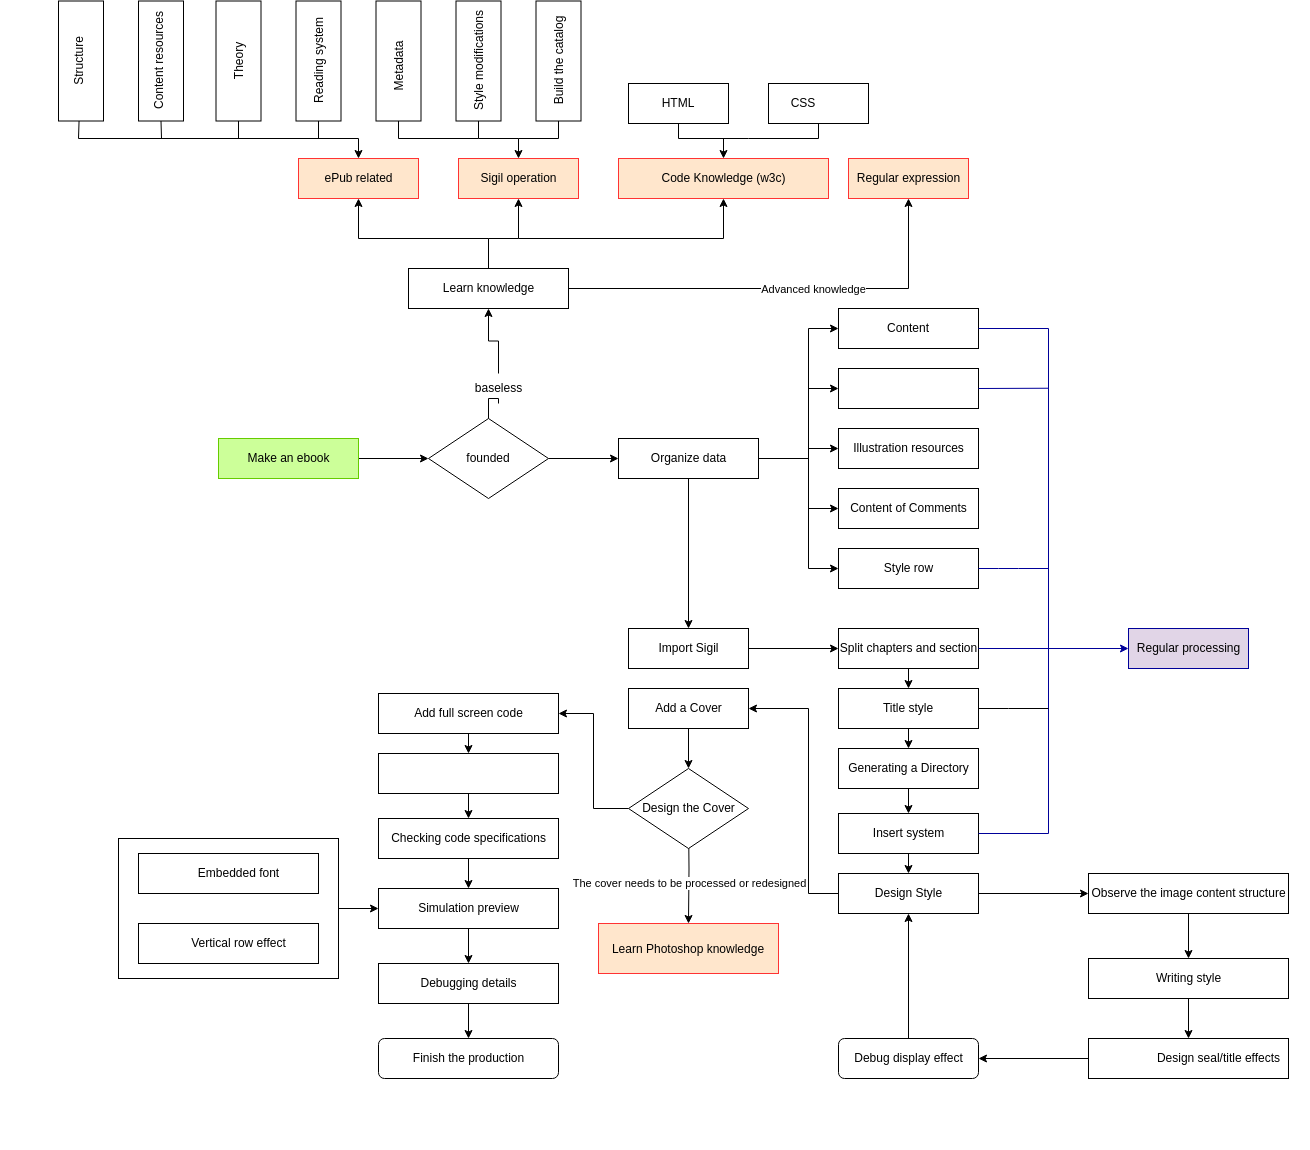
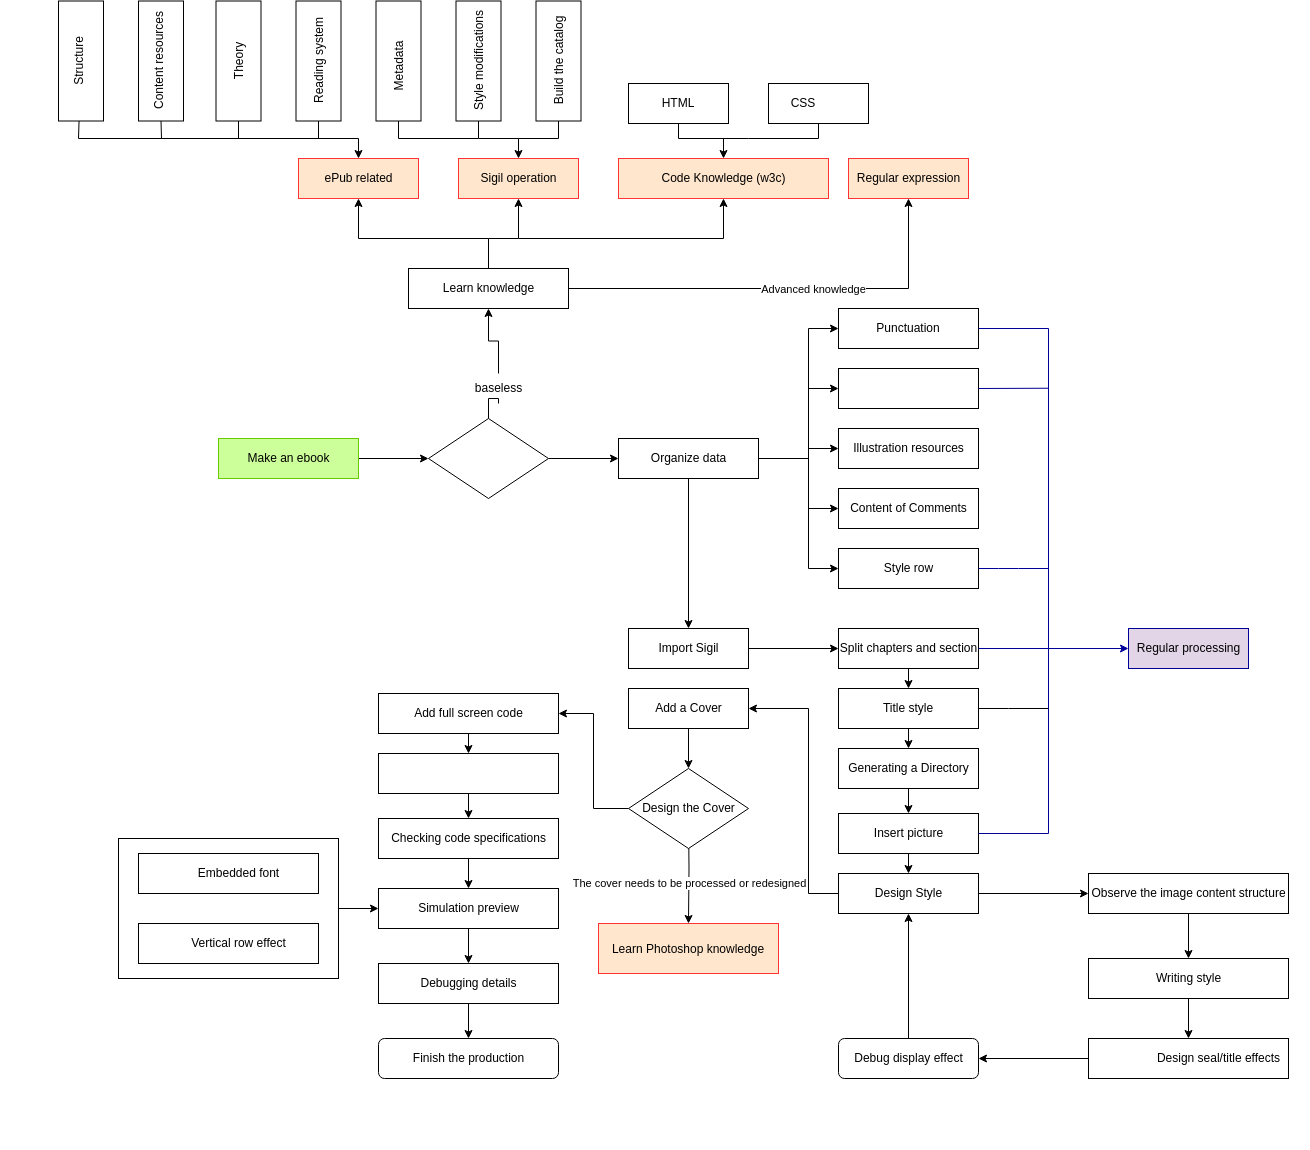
(909, 329) -> (909, 329)
(489, 459) -> none
(909, 834) -> (909, 834)
